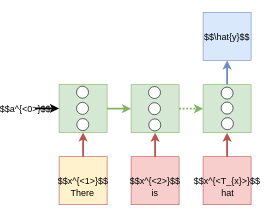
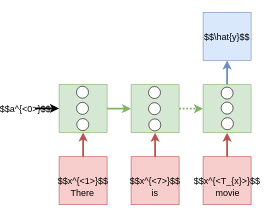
(83, 181) -> (83, 181)
(155, 181) -> (155, 181)
(228, 192) -> (228, 192)
